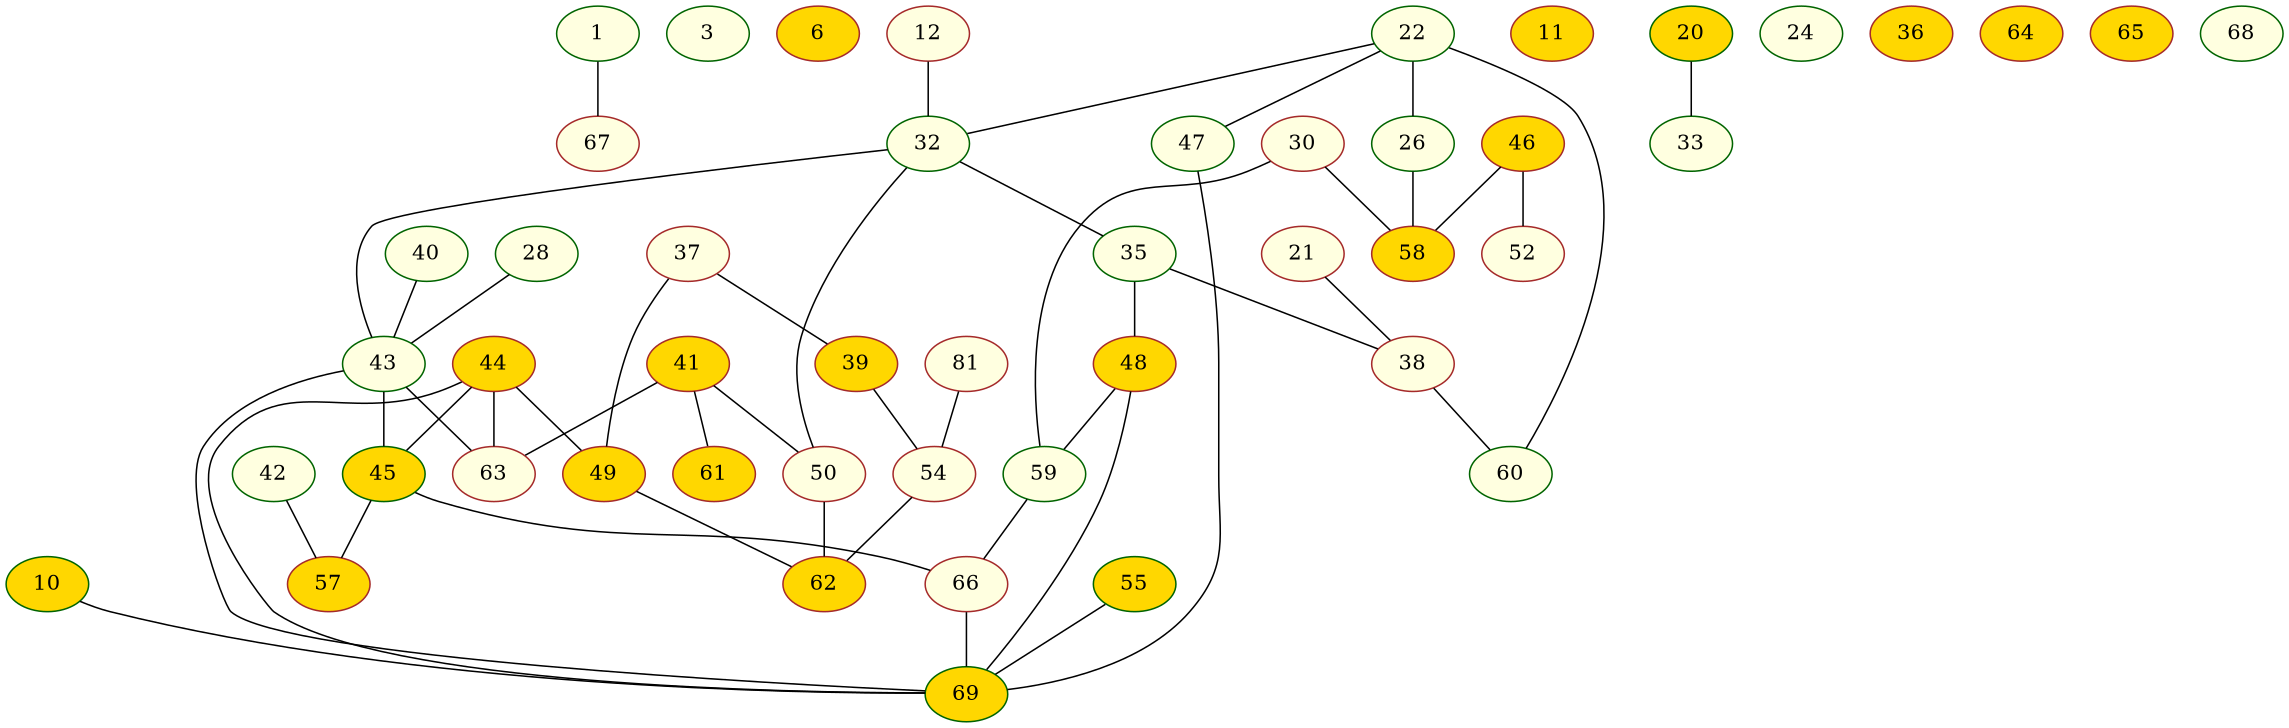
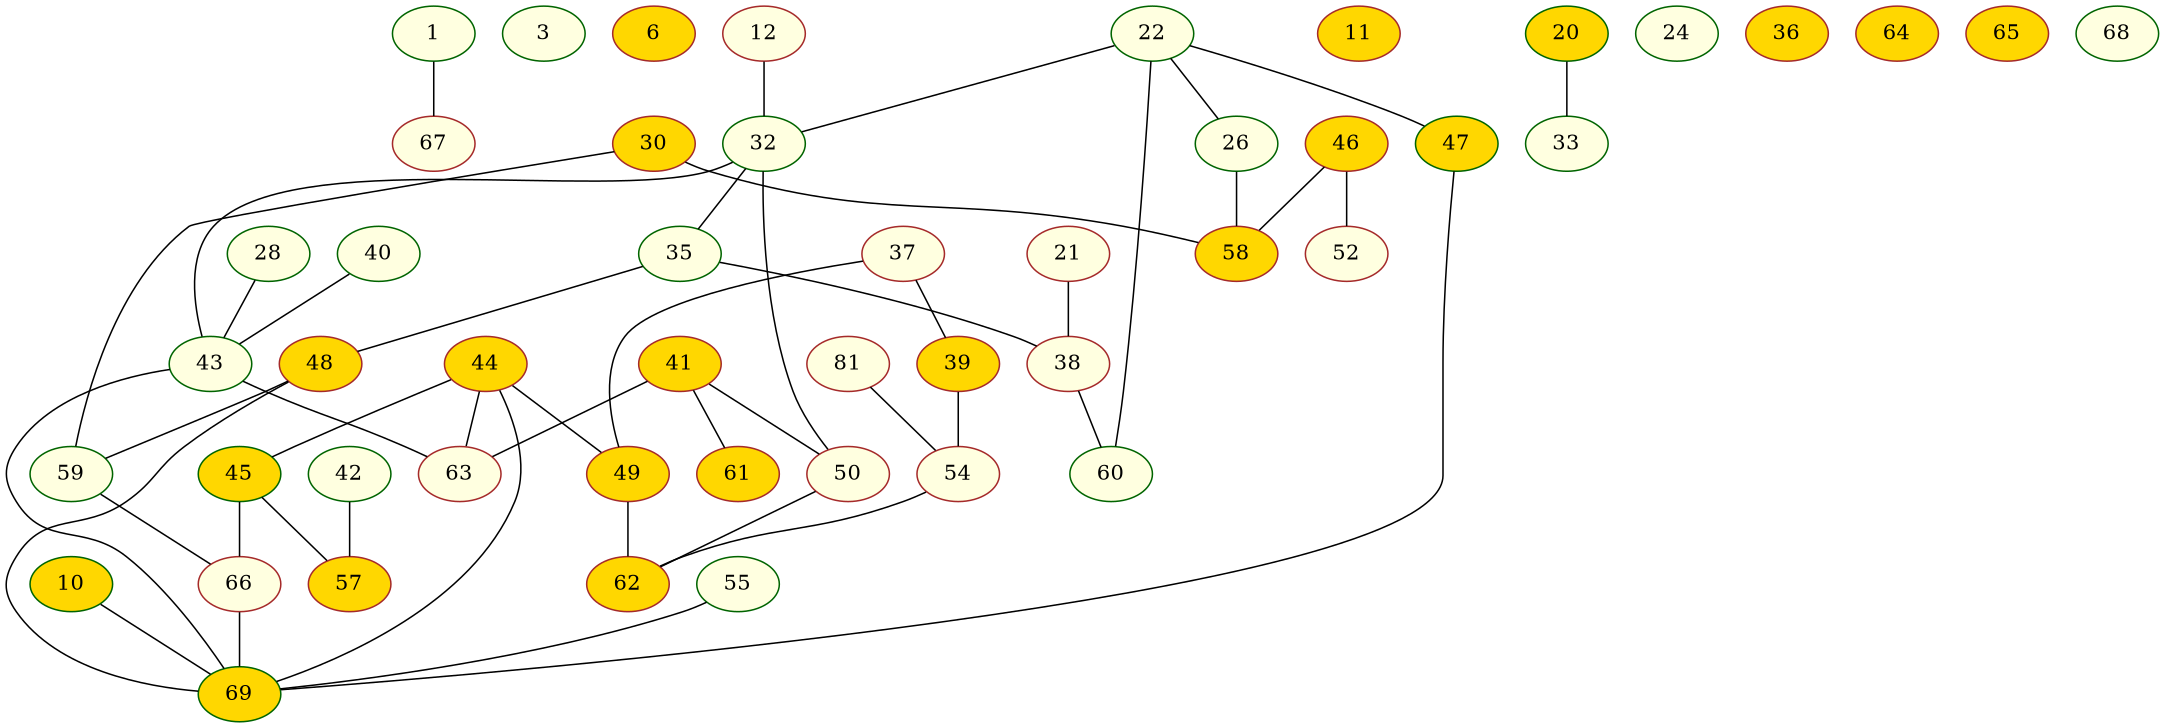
(1193, 144) -> (1457, 144)
(1303, 144) -> (654, 144)
(384, 419) -> none
(1135, 584) -> (738, 584)
